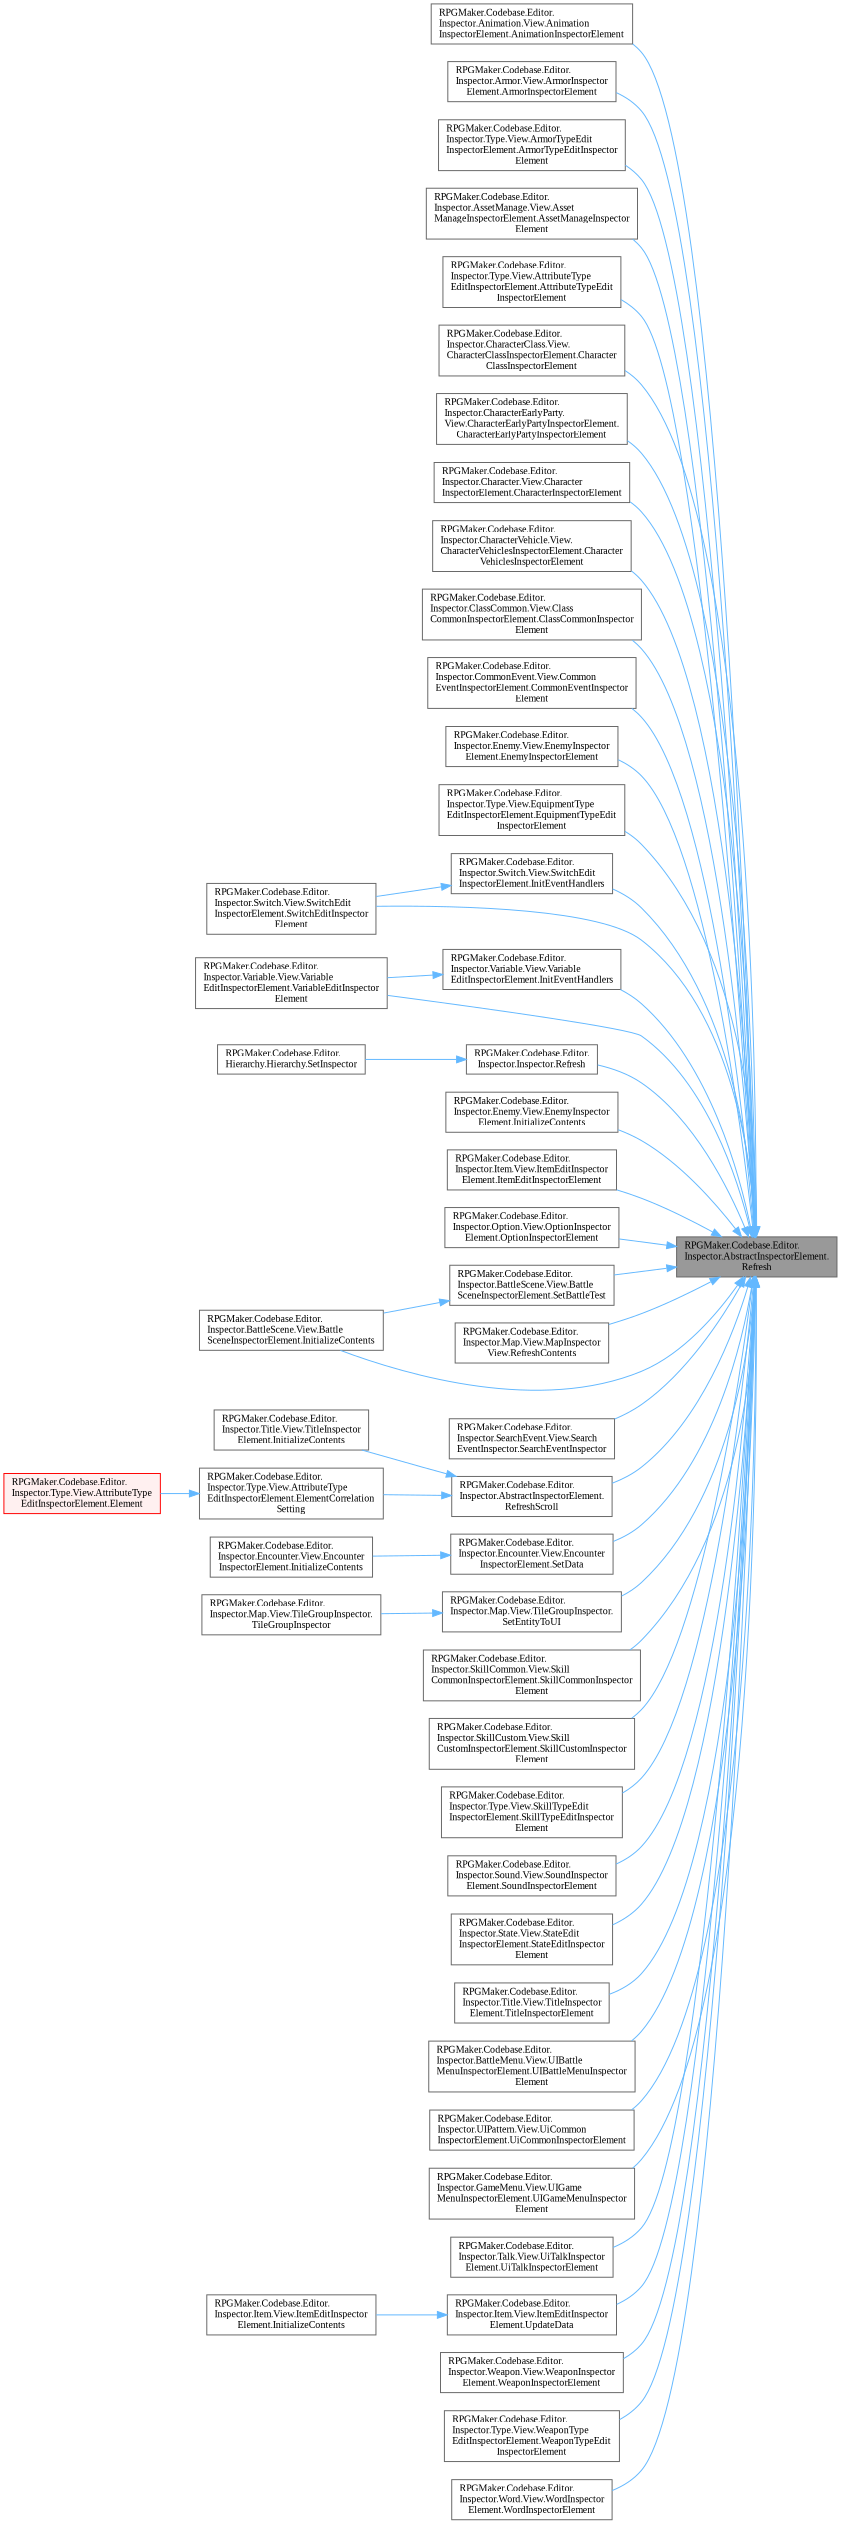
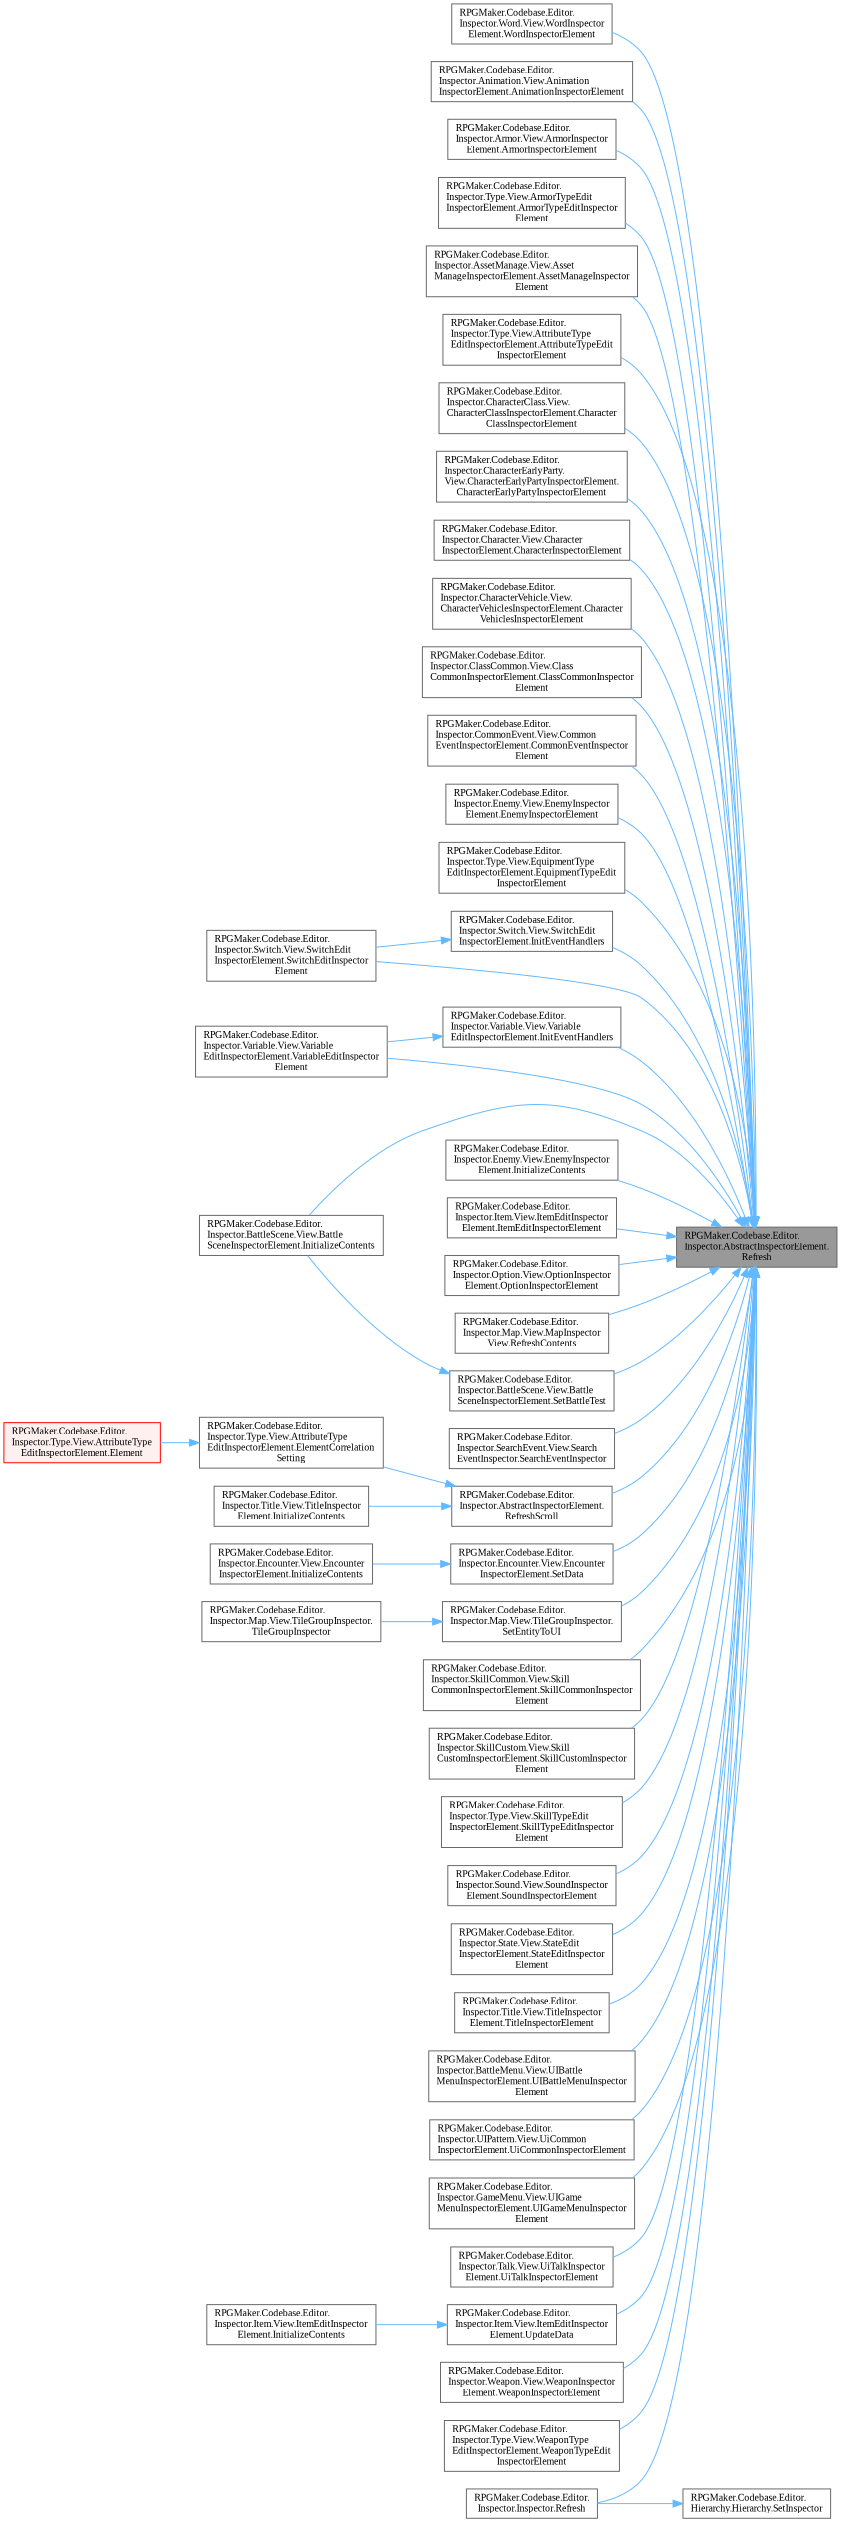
(411, 1059) -> (635, 2504)
